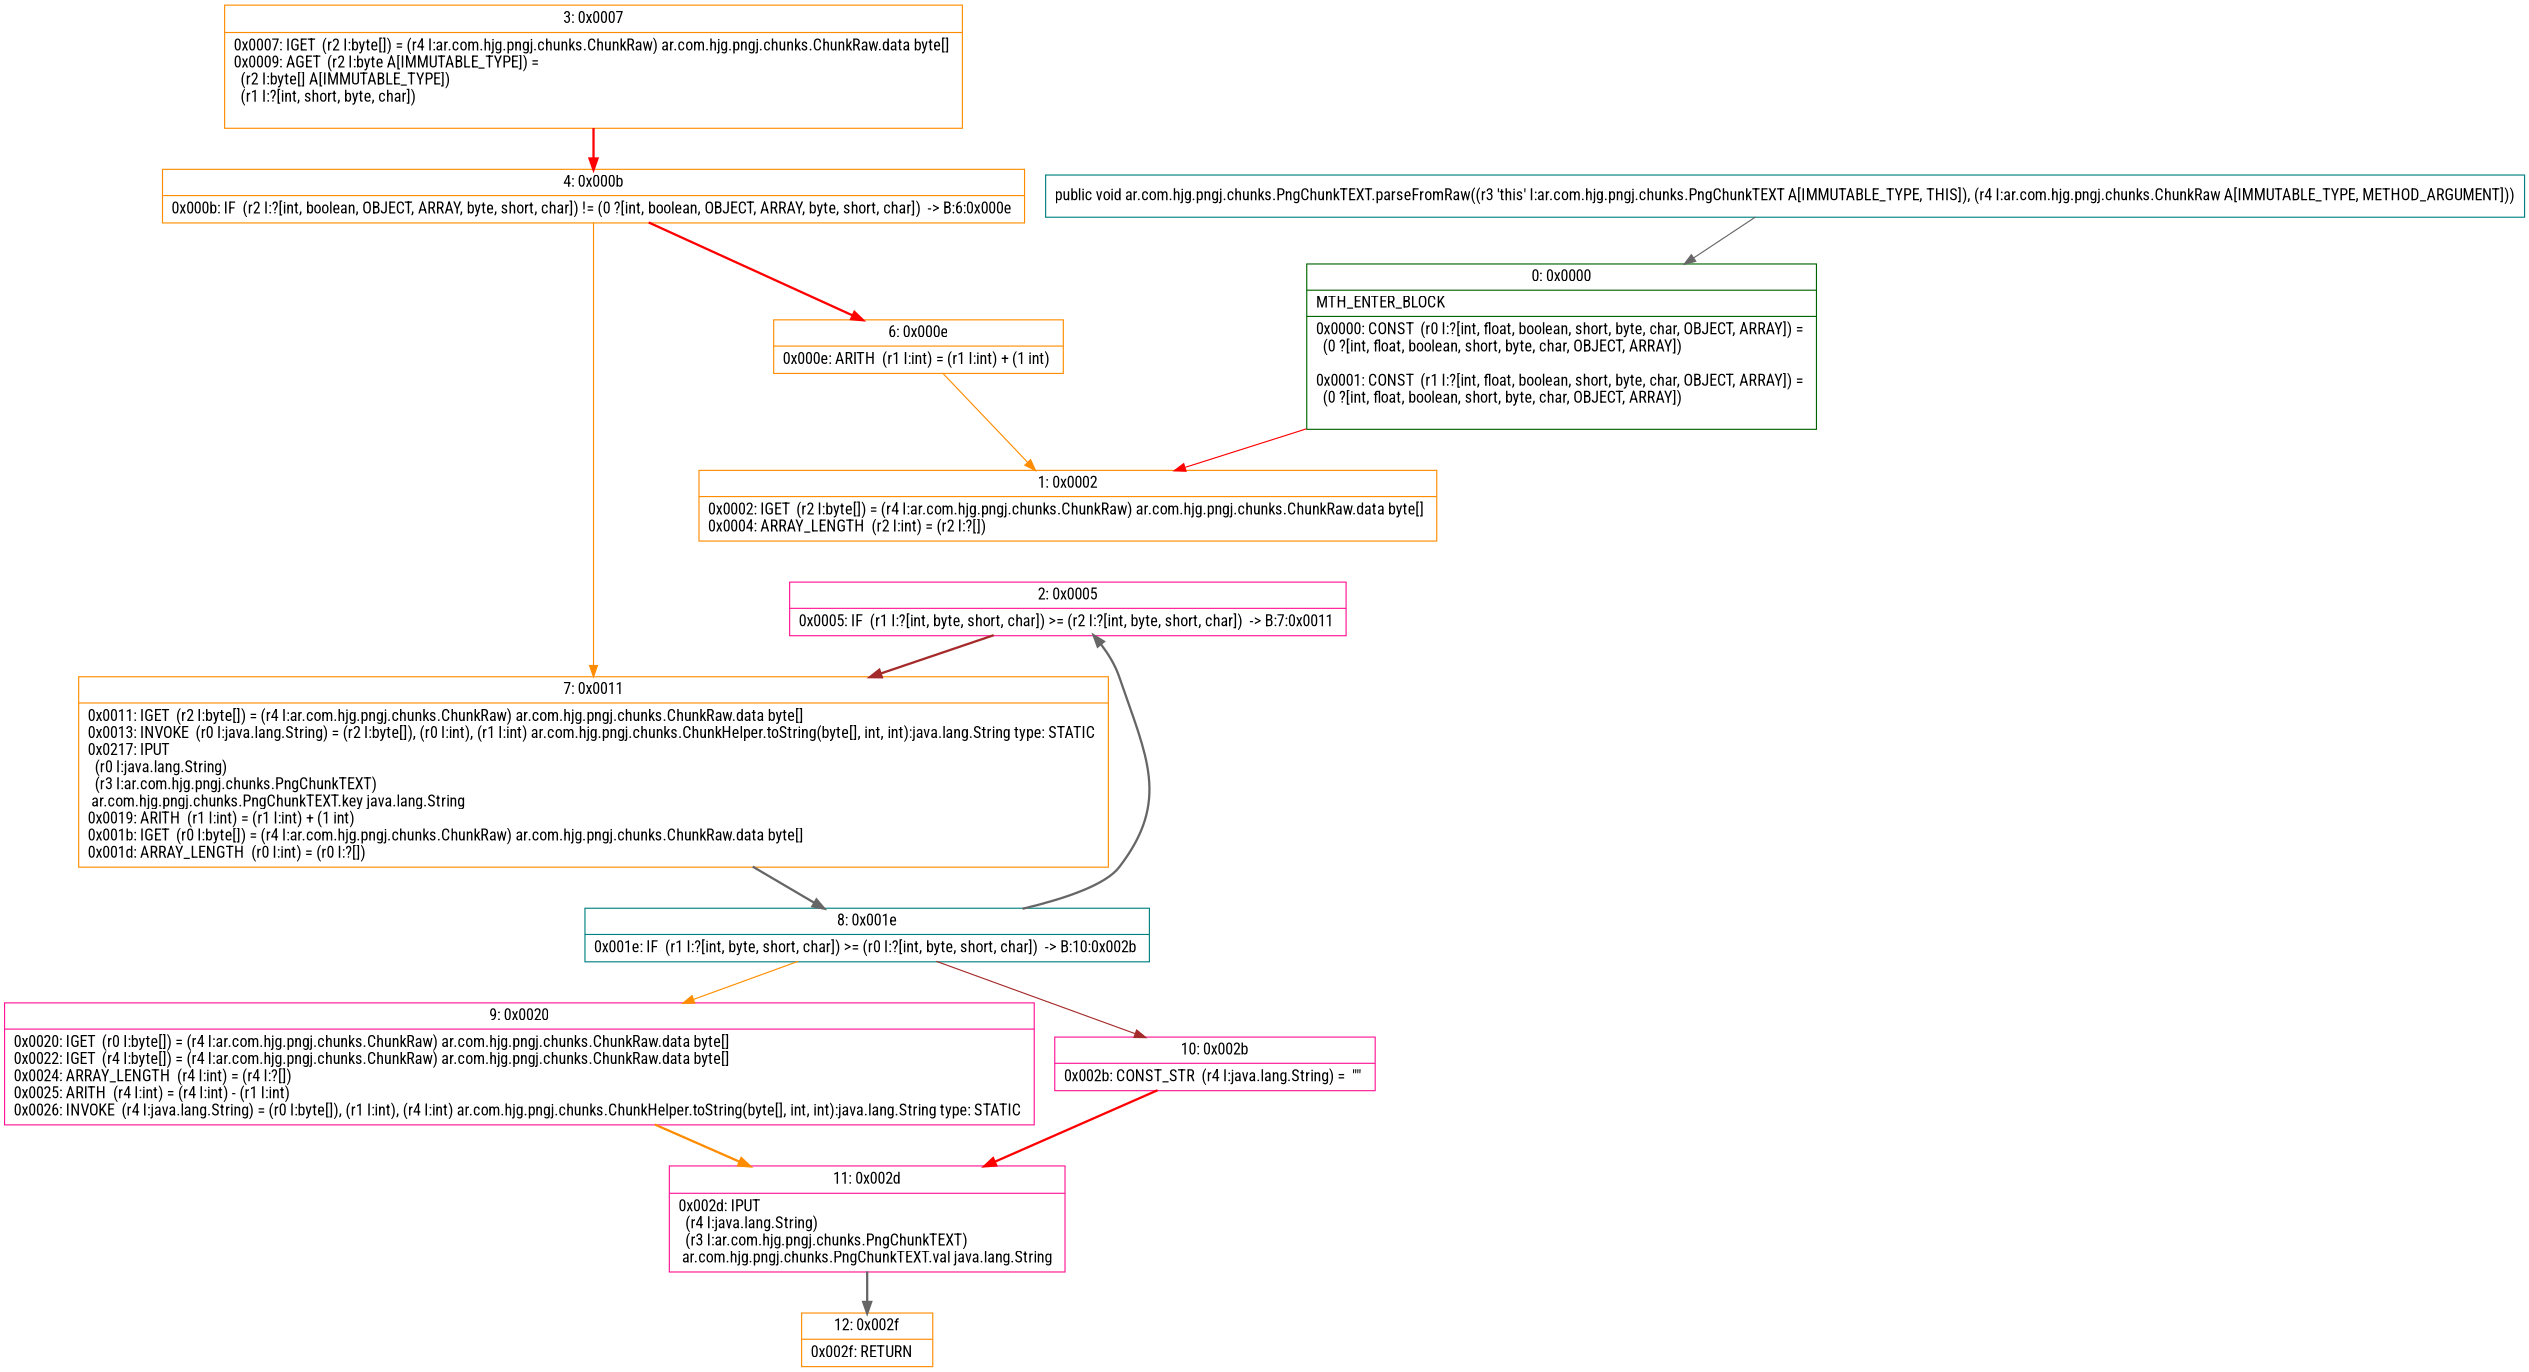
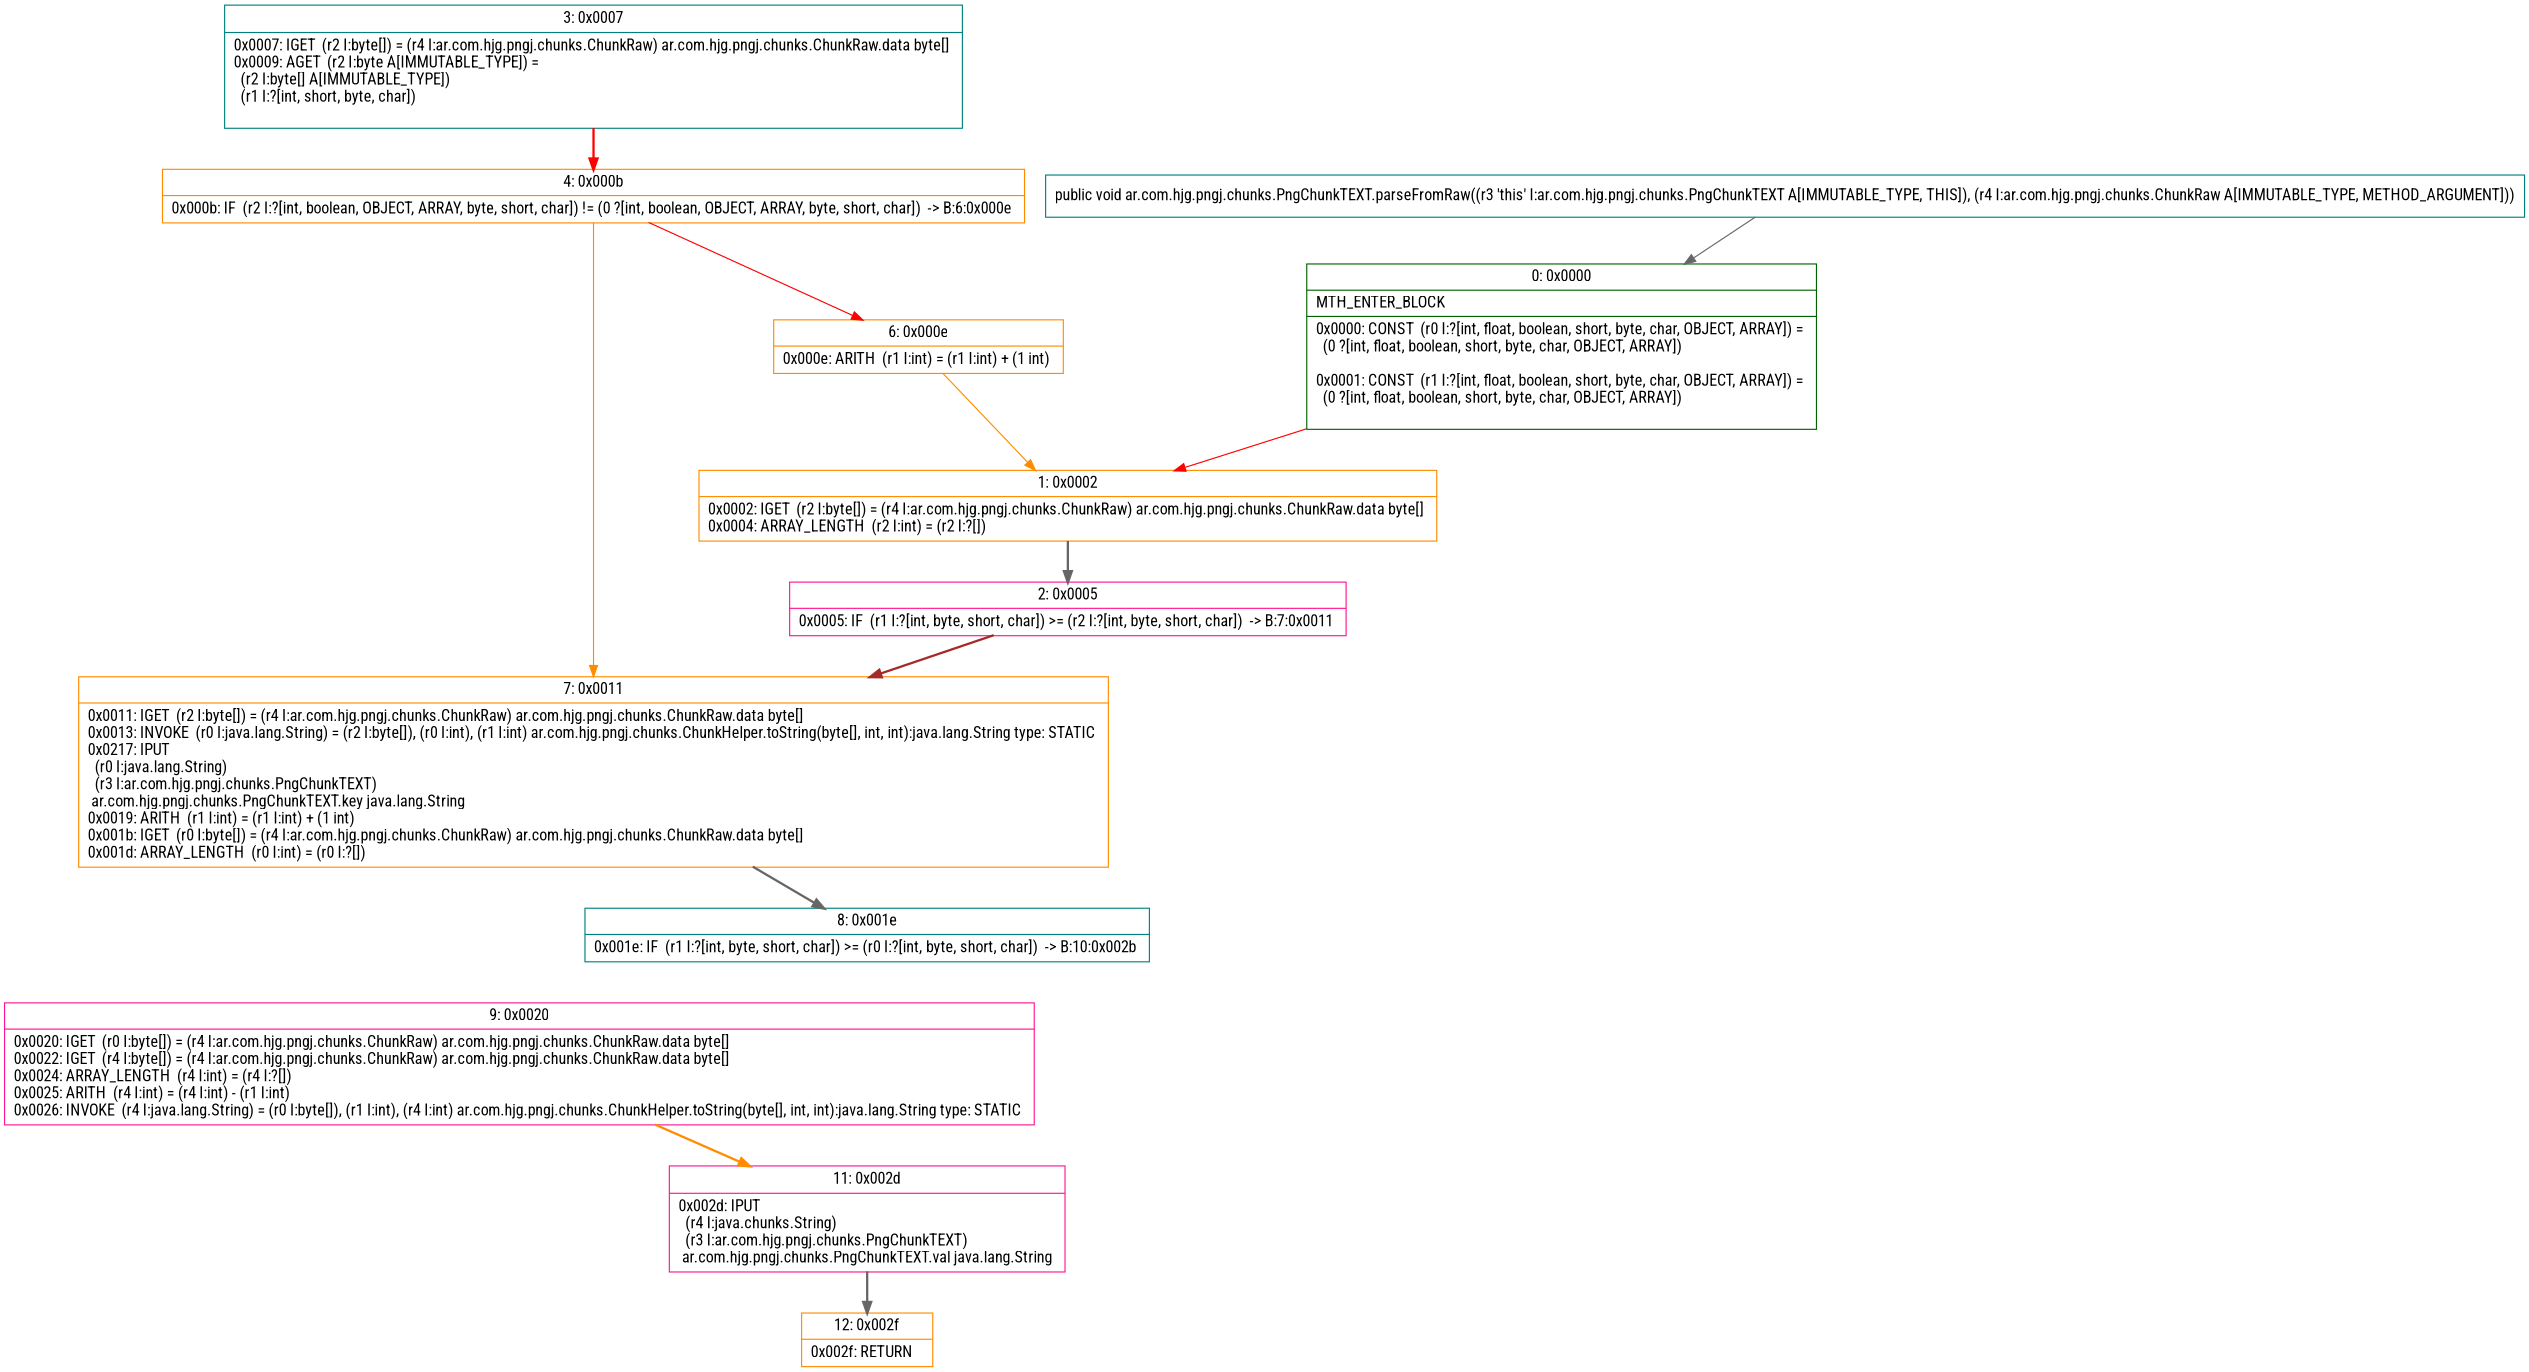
(594, 67) -> (594, 67)
(751, 269) -> (751, 269)
(1147, 808) -> (1068, 556)
(746, 980) -> none
(1215, 1064) -> none
(749, 1224) -> (758, 1224)
